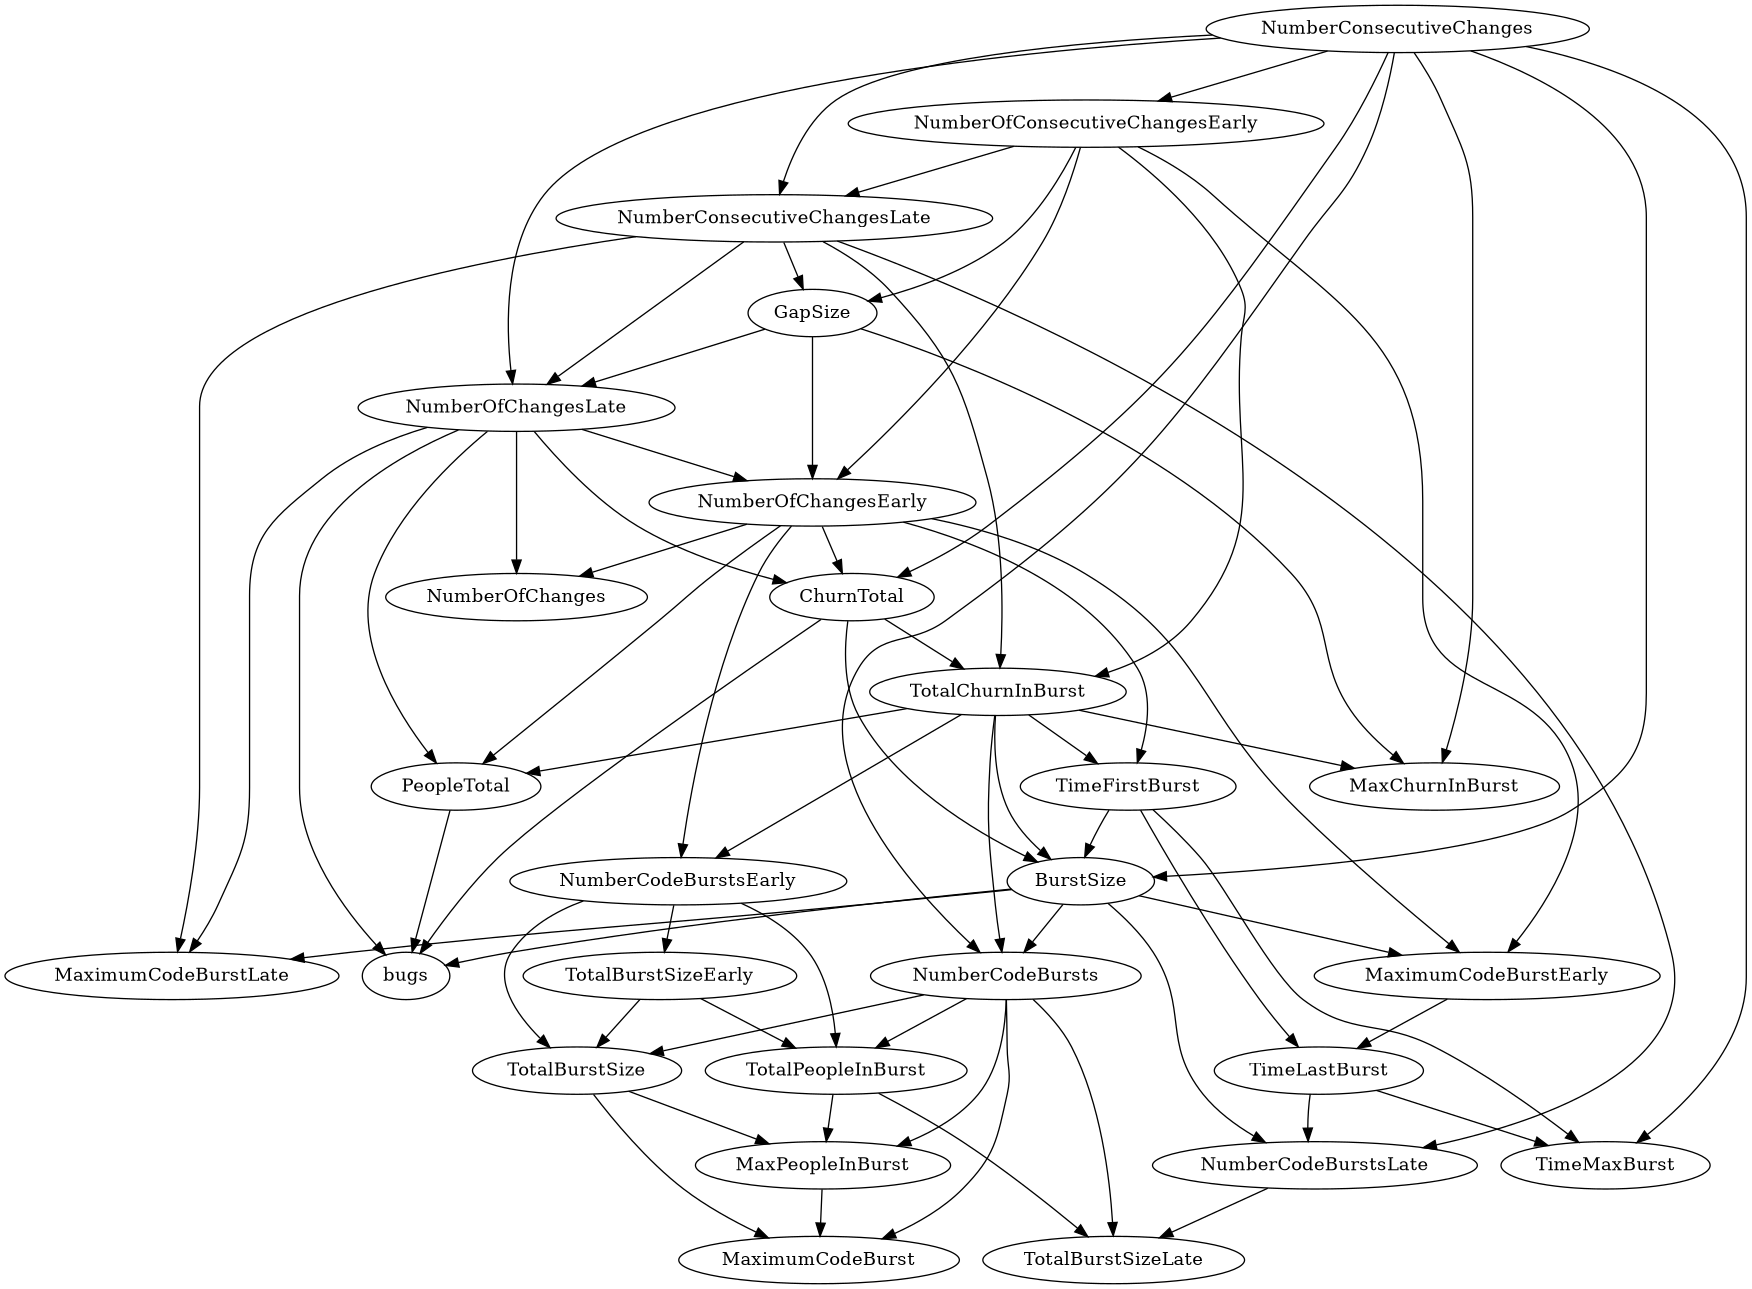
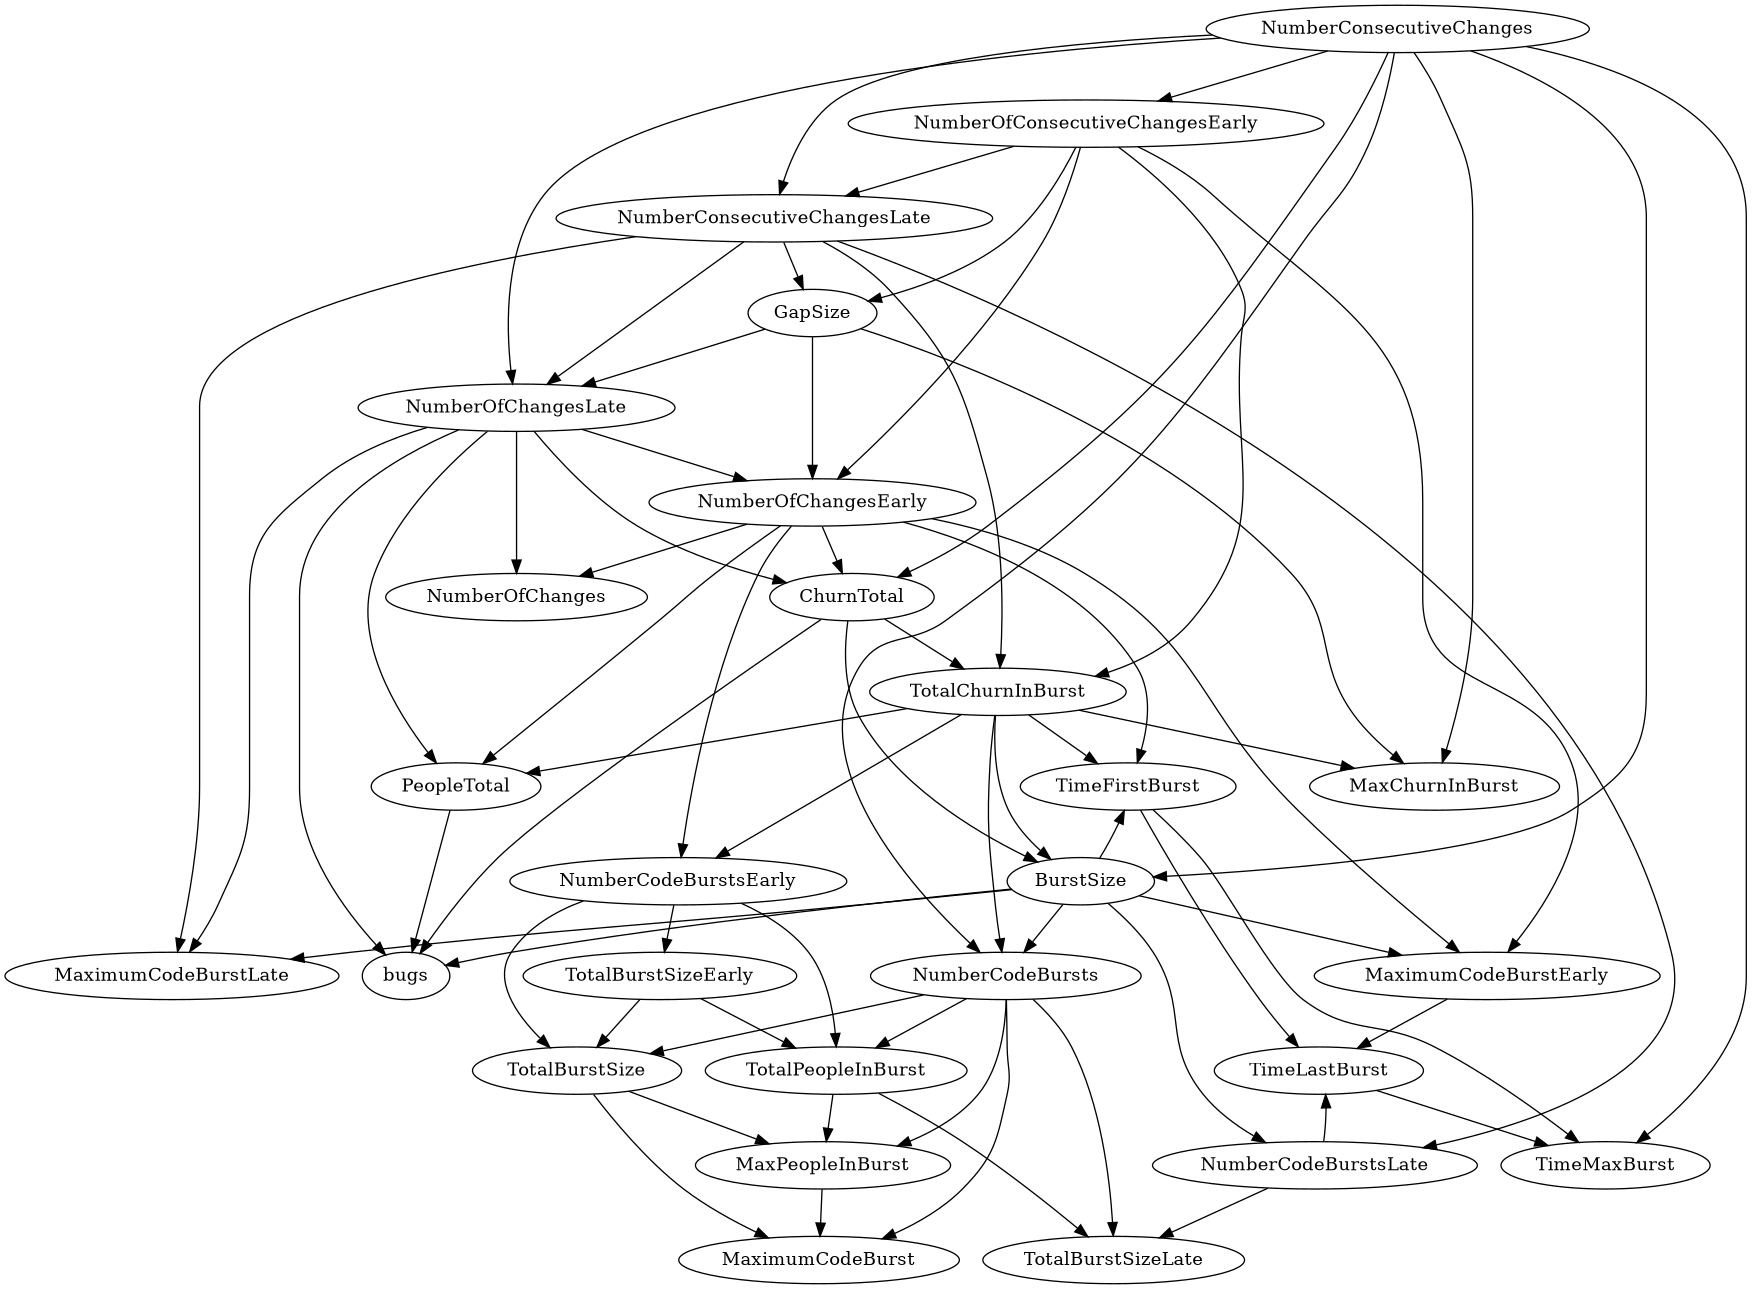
(1099, 827) -> (1110, 841)
(1308, 1111) -> (1325, 1125)
